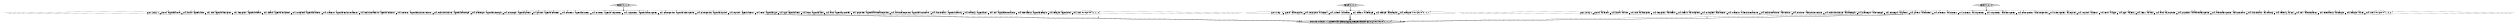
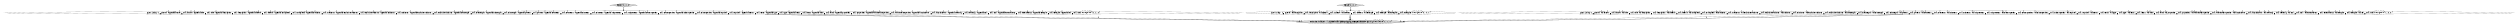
(1986, 5) -> none
